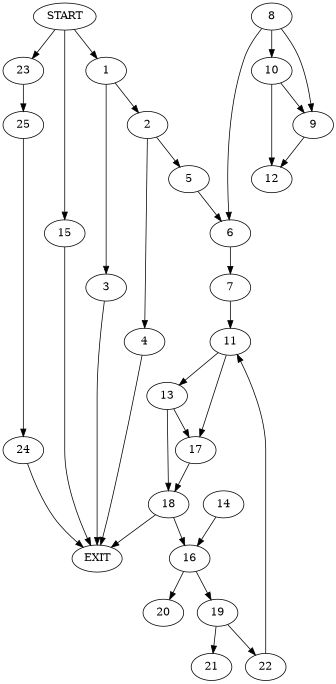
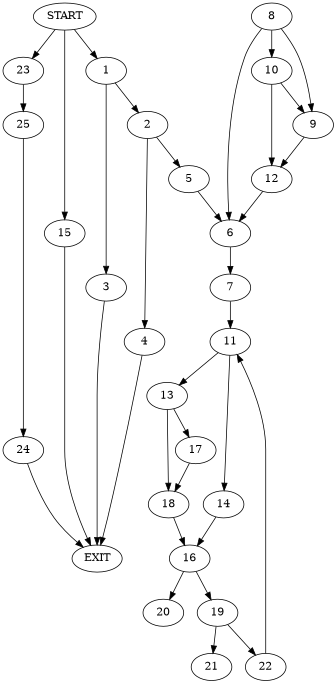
none -> (253, 203)
(214, 392) -> (227, 419)
(136, 529) -> none
